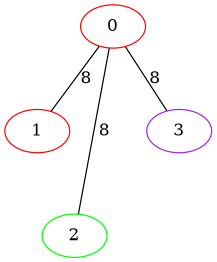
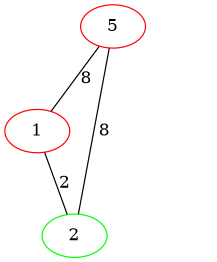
(113, 26) -> (113, 26)
(179, 131) -> none
none -> (56, 183)
